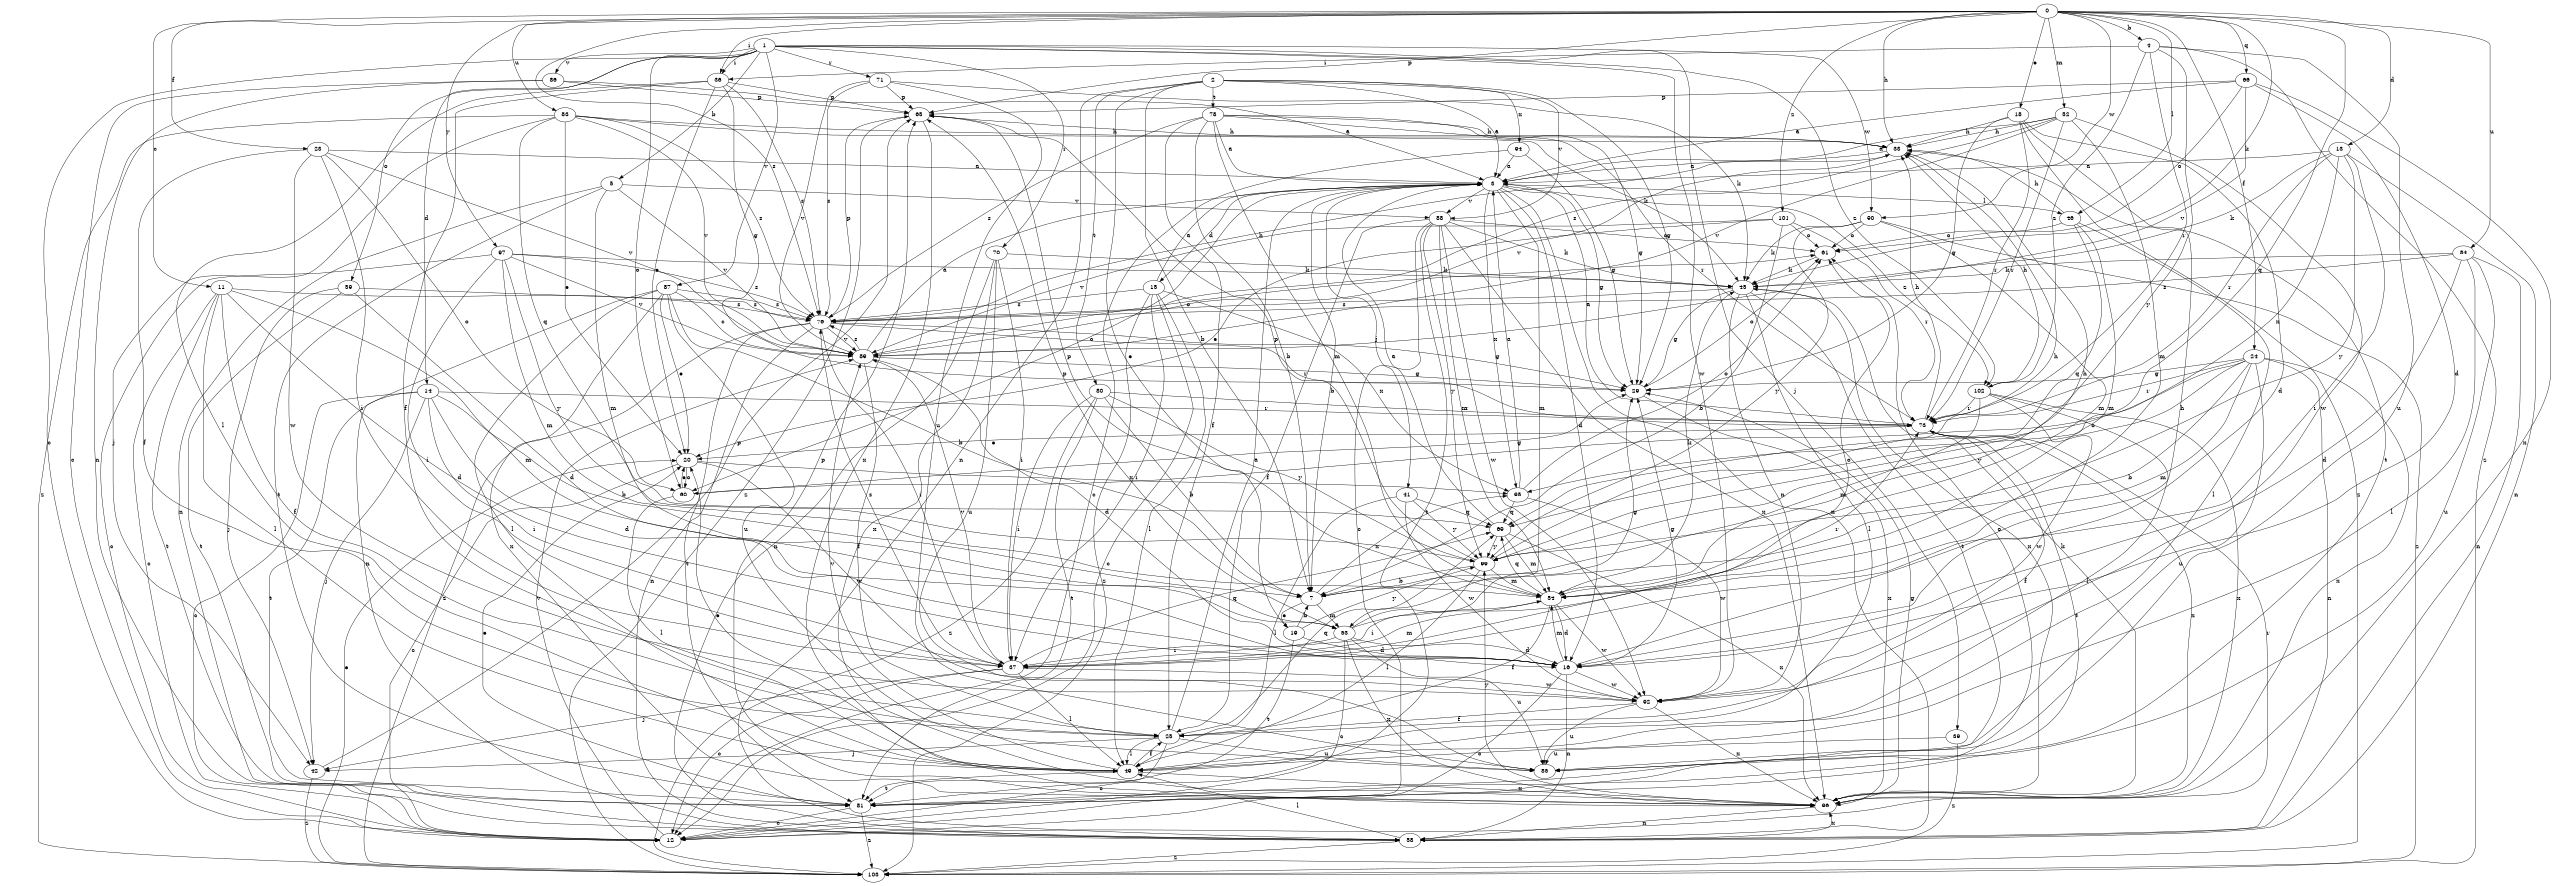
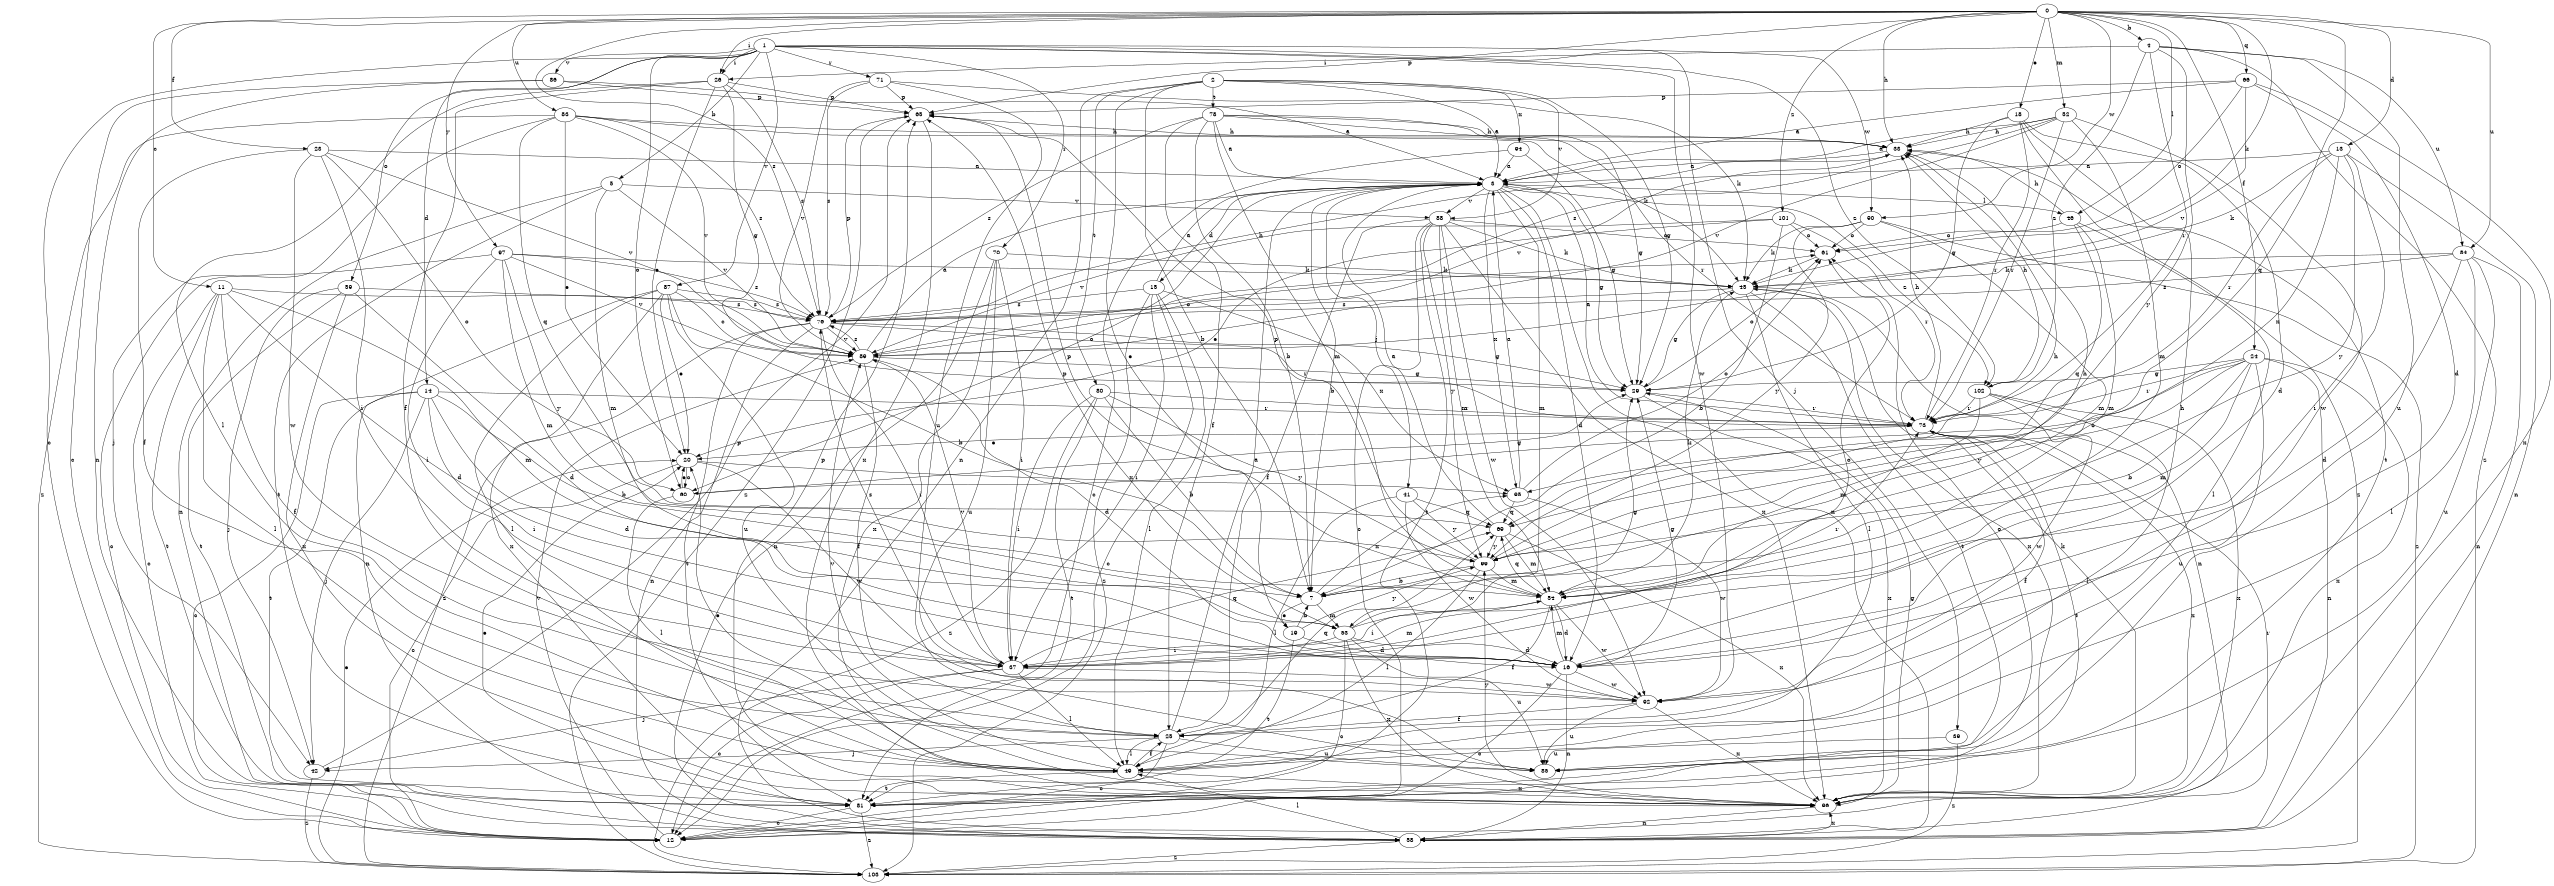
none -> (2358, 77)
(718, 80) -> (718, 80)
none -> (1777, 407)
(1786, 518) -> (2223, 709)
none -> (842, 790)
